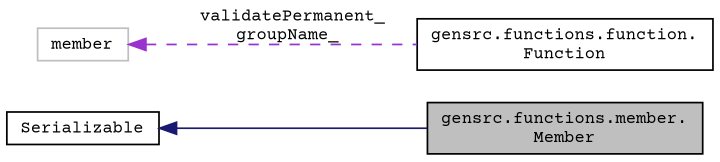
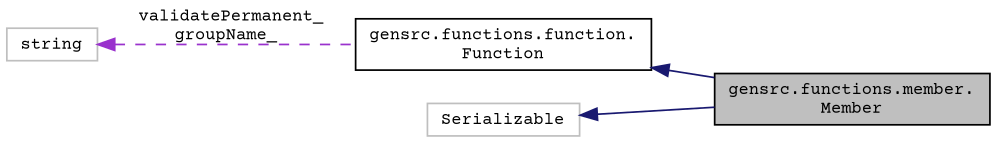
(83, 44) -> (52, 44)
none -> (692, 74)
(83, 128) -> (504, 120)
